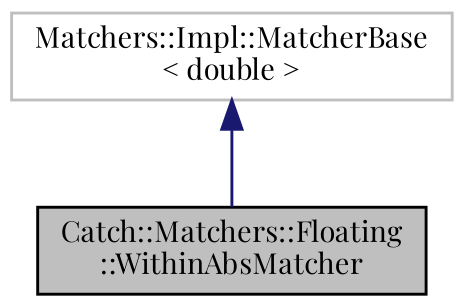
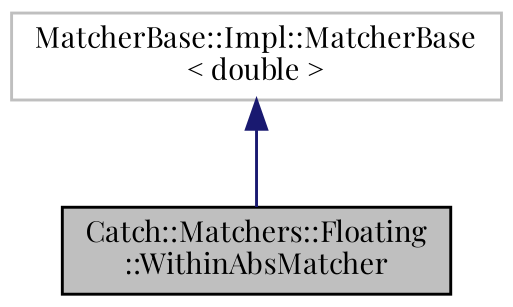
(232, 57) -> (257, 57)
